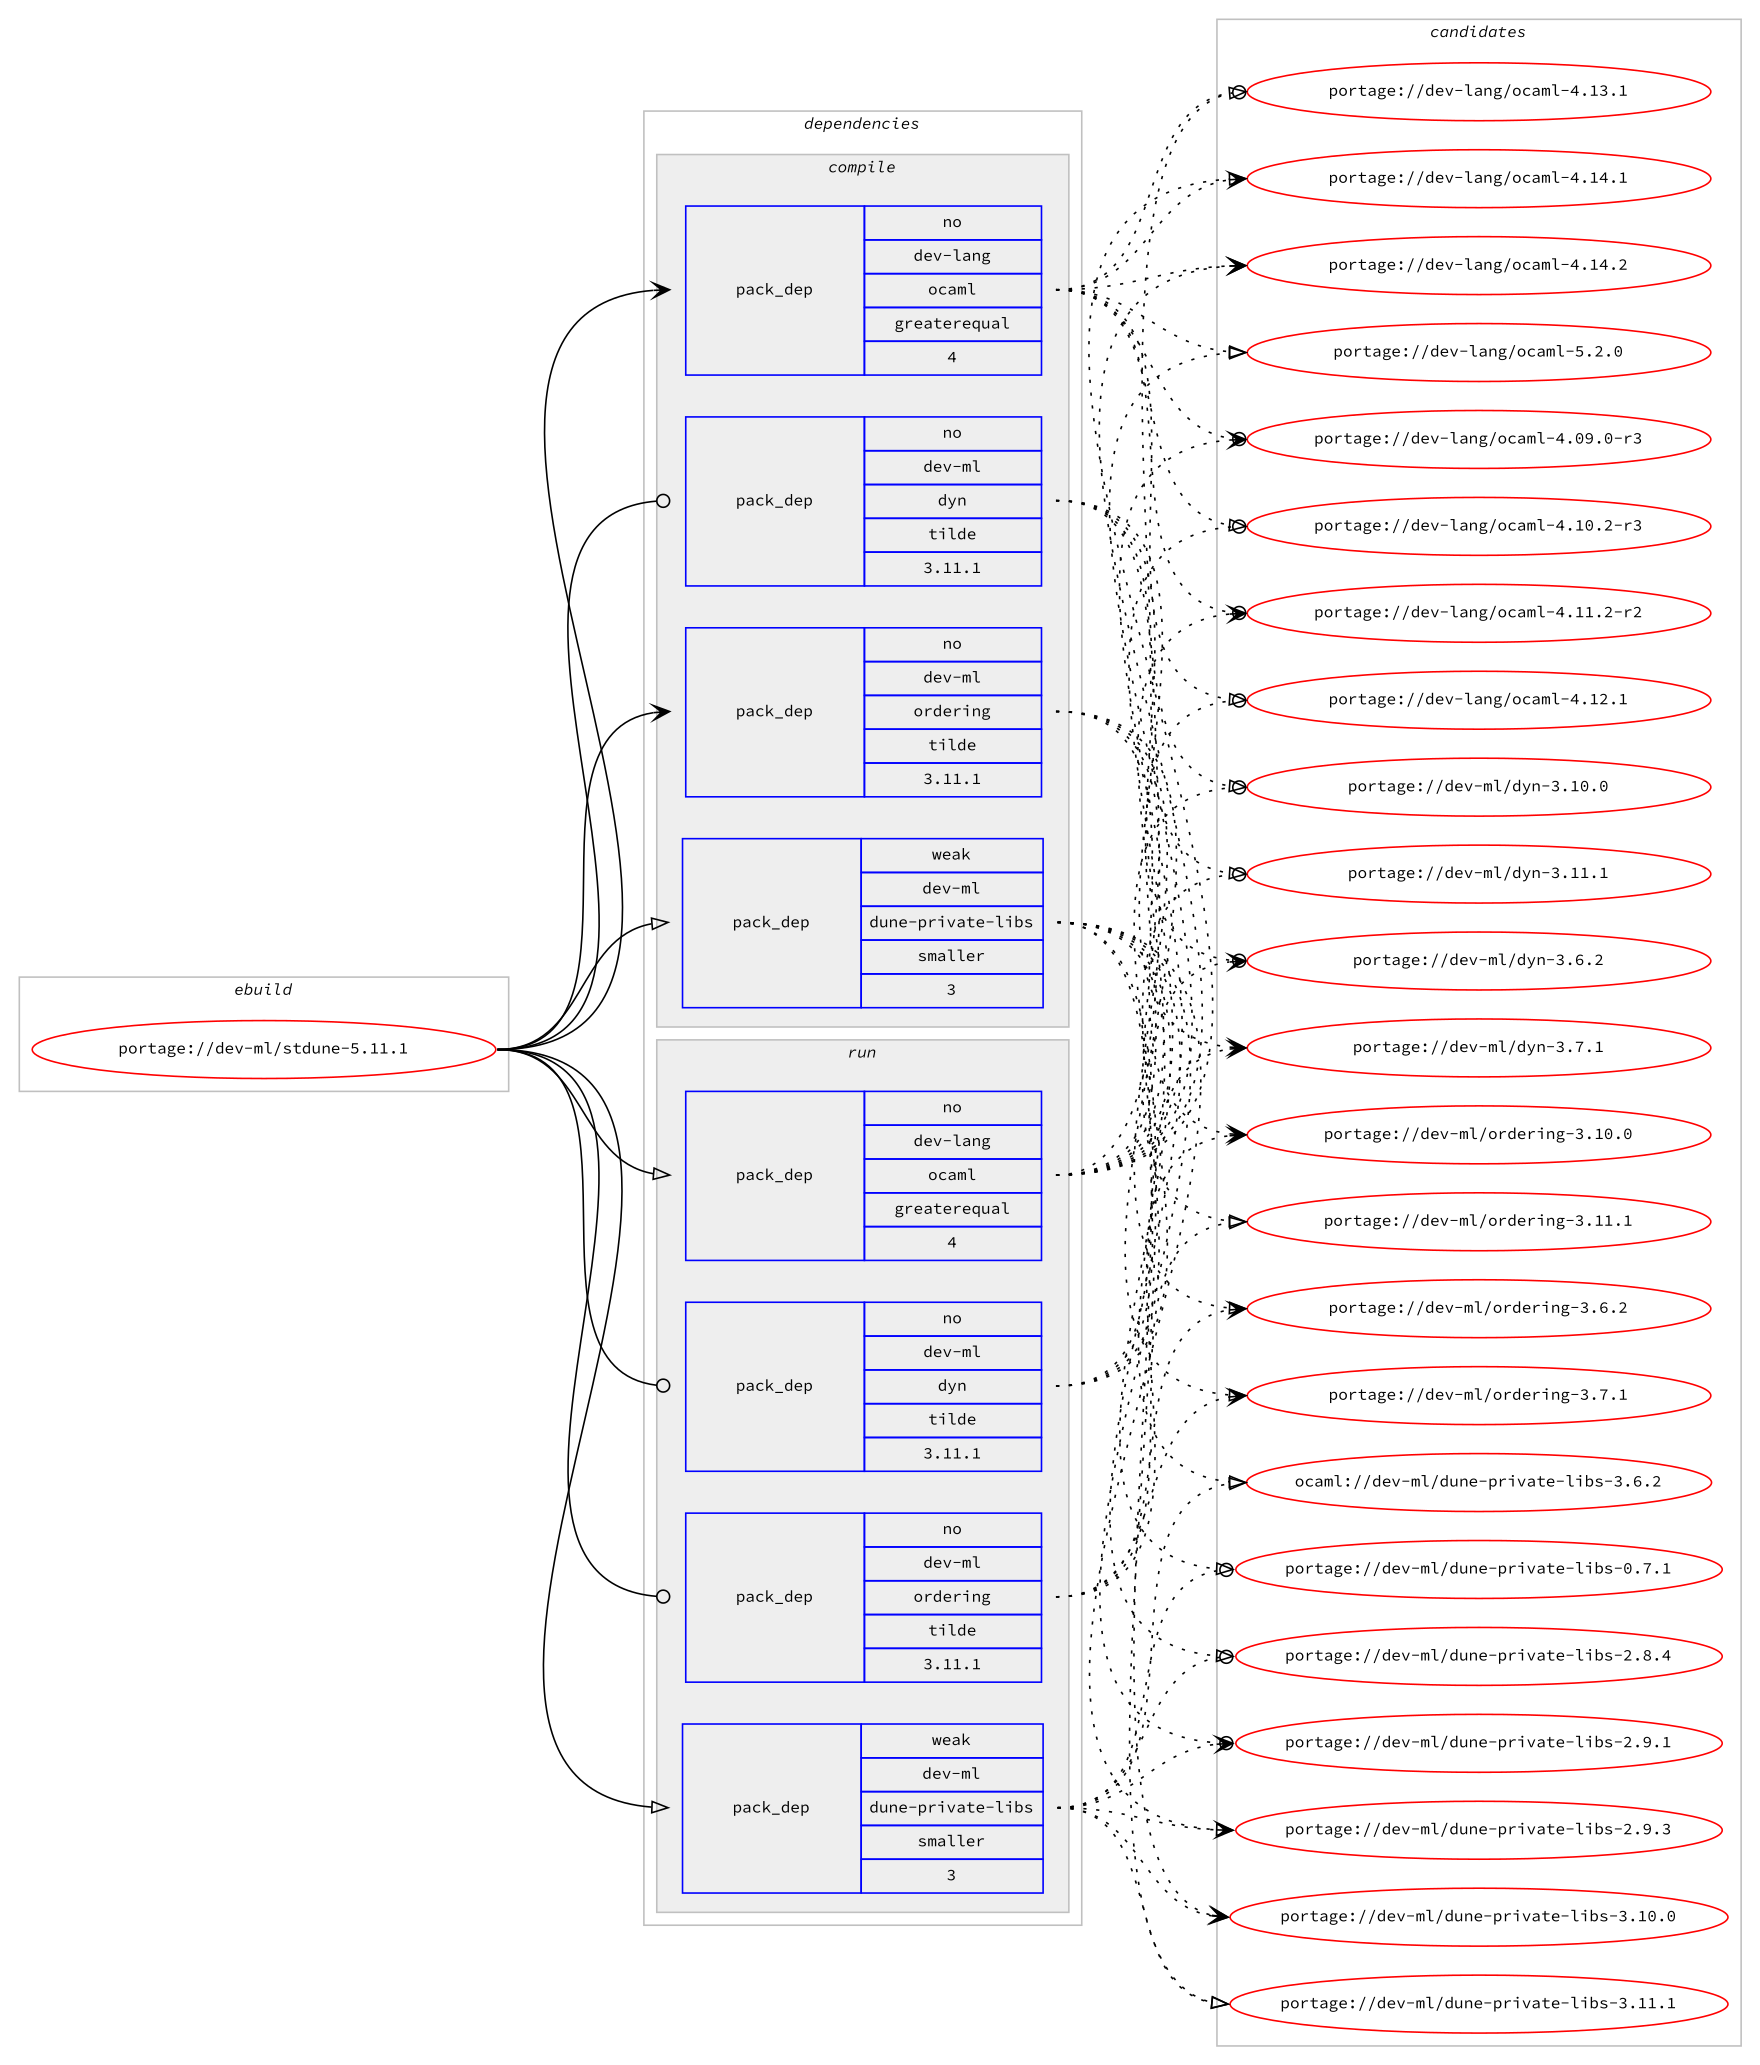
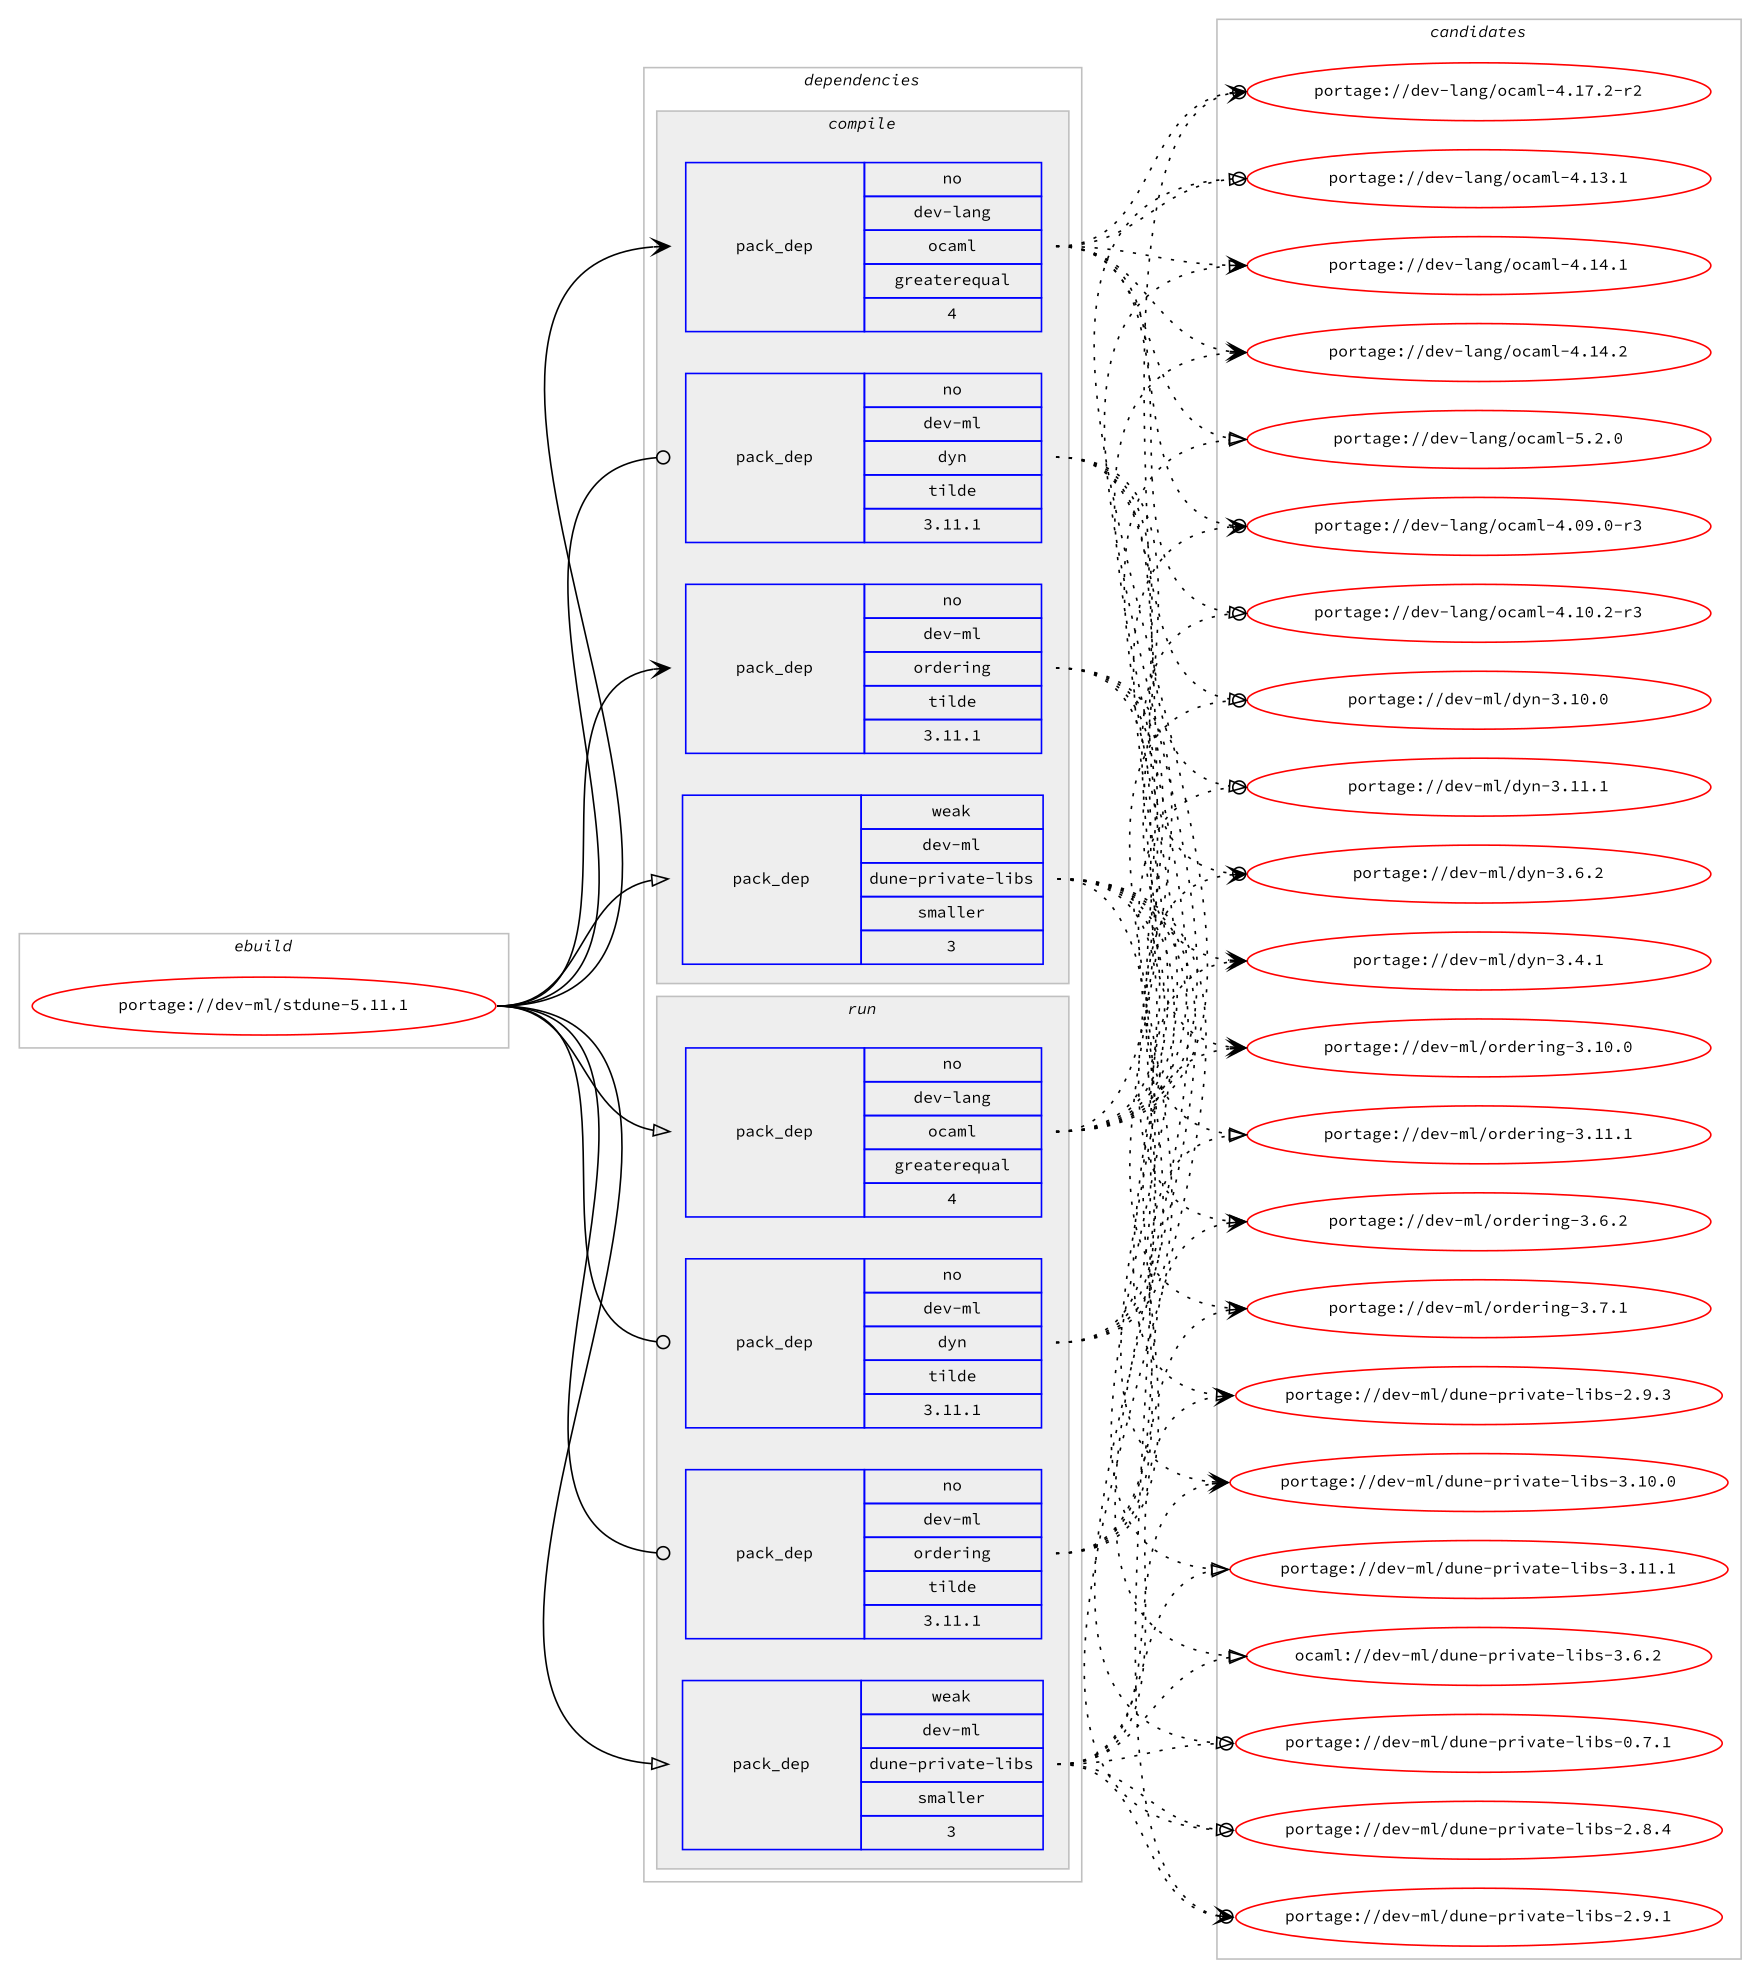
(1479, 613) -> (1479, 92)
(1479, 700) -> none
(1479, 1048) -> (1479, 961)
